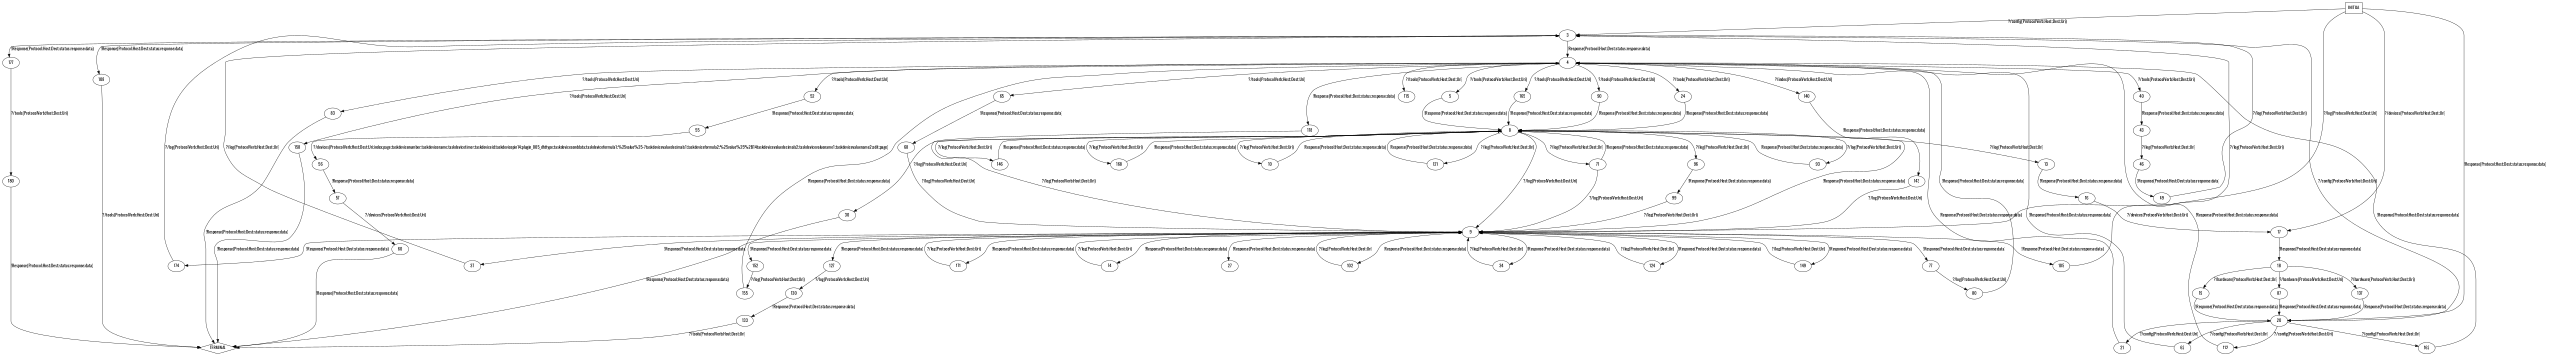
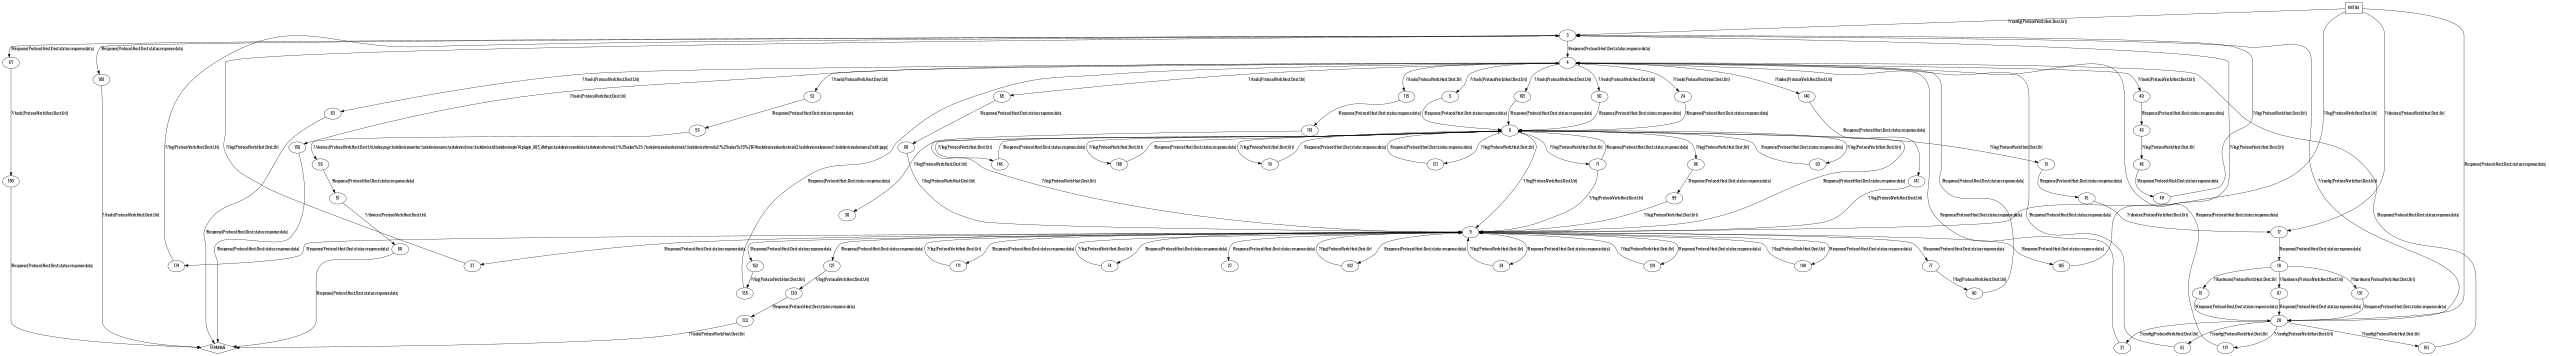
(1426, 71) -> (1356, 104)
(542, 302) -> none
